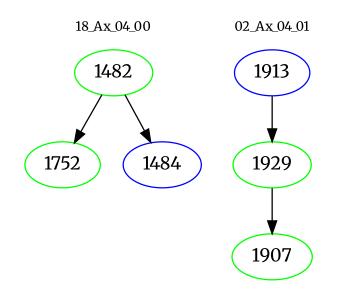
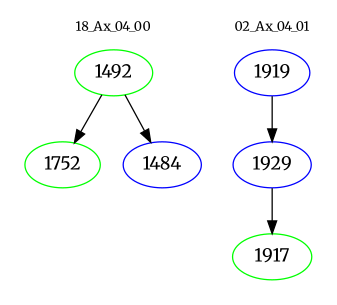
(114, 73) -> (114, 73)
(272, 73) -> (272, 73)
(272, 165) -> (272, 165)
(272, 257) -> (272, 257)
